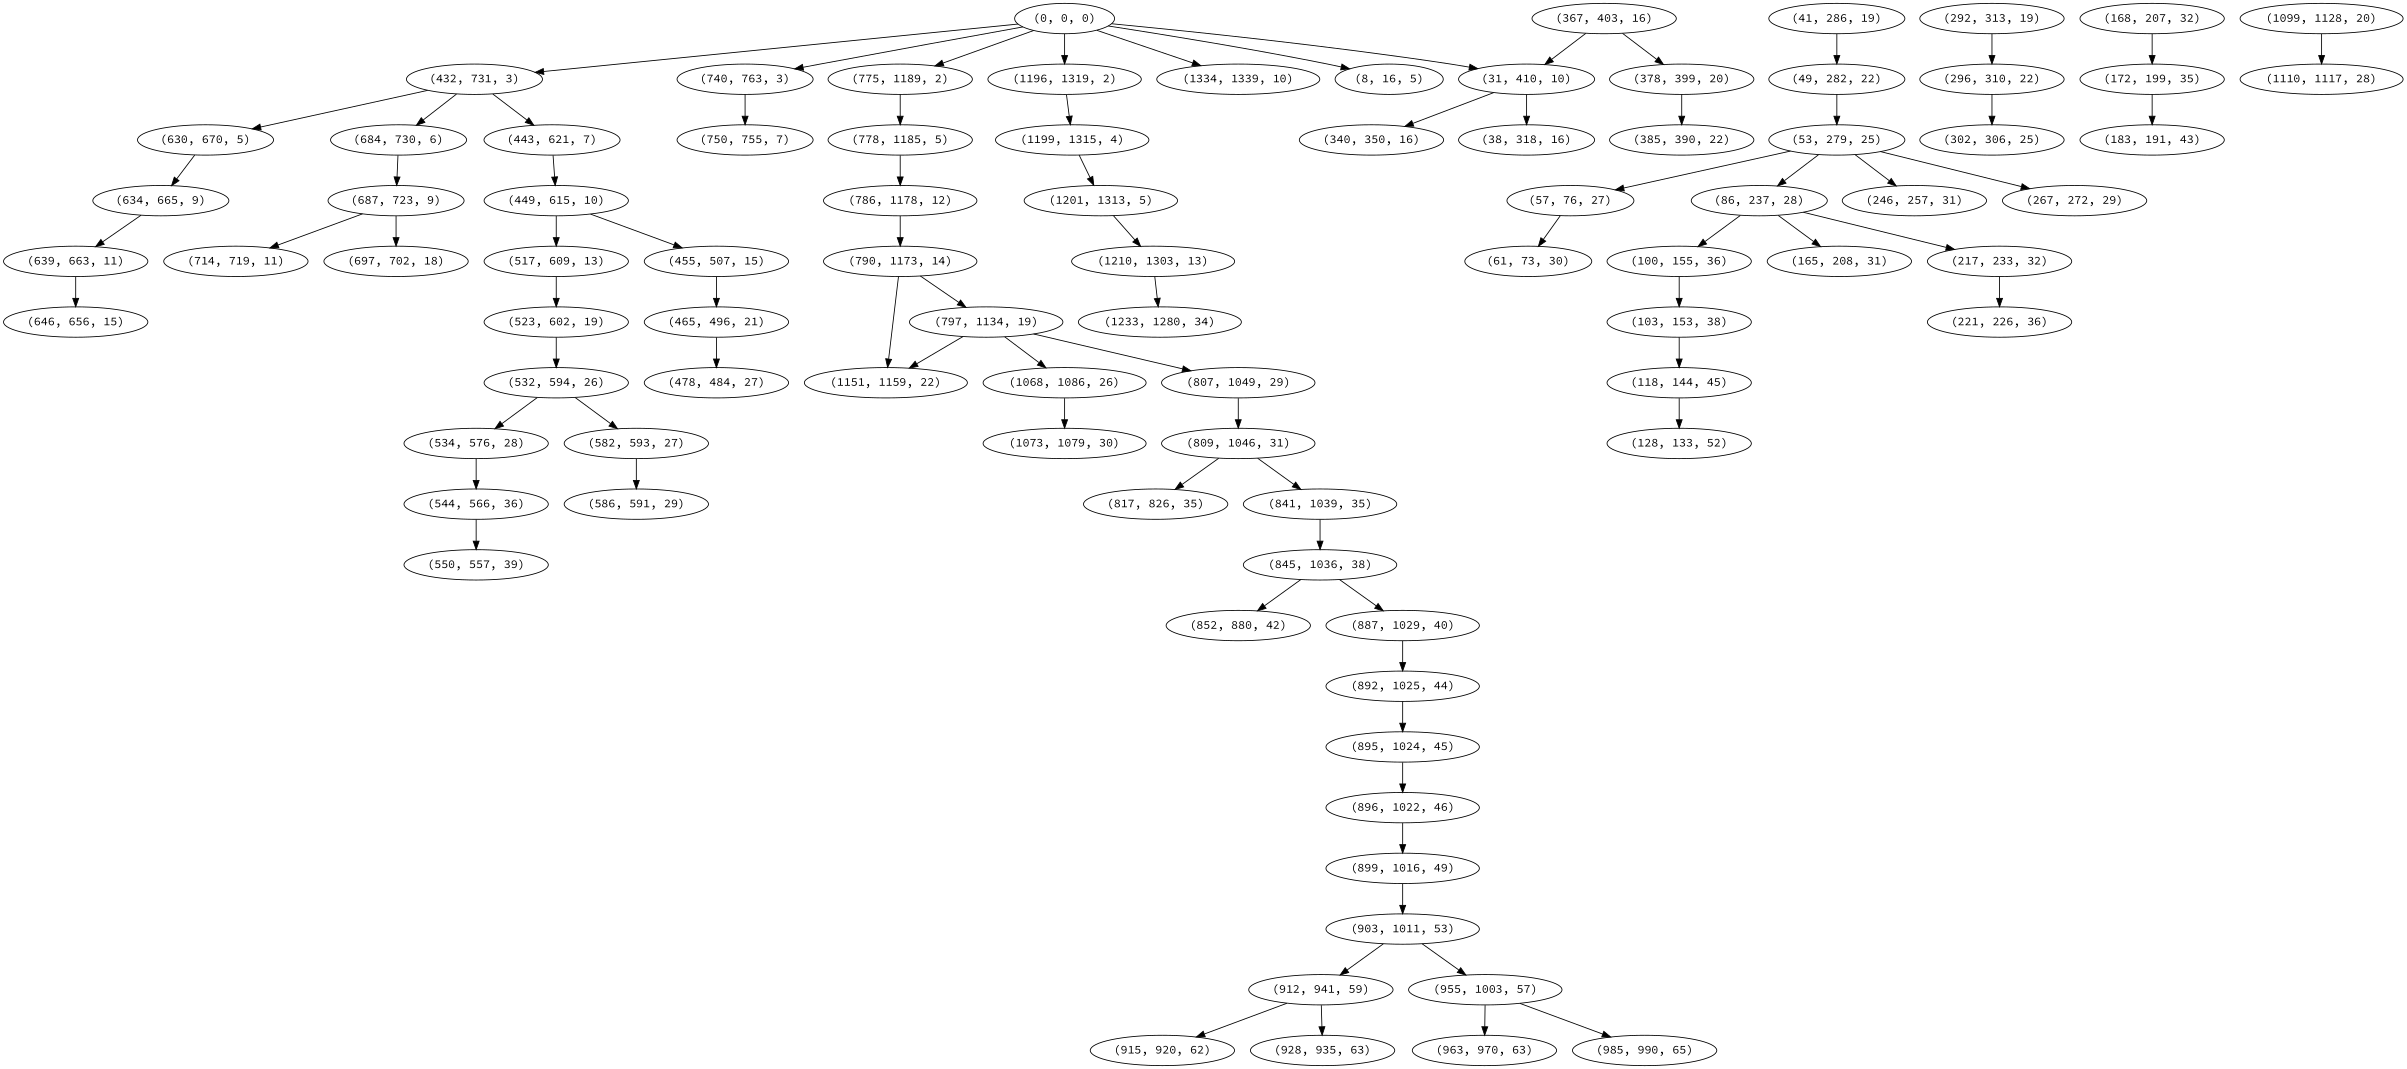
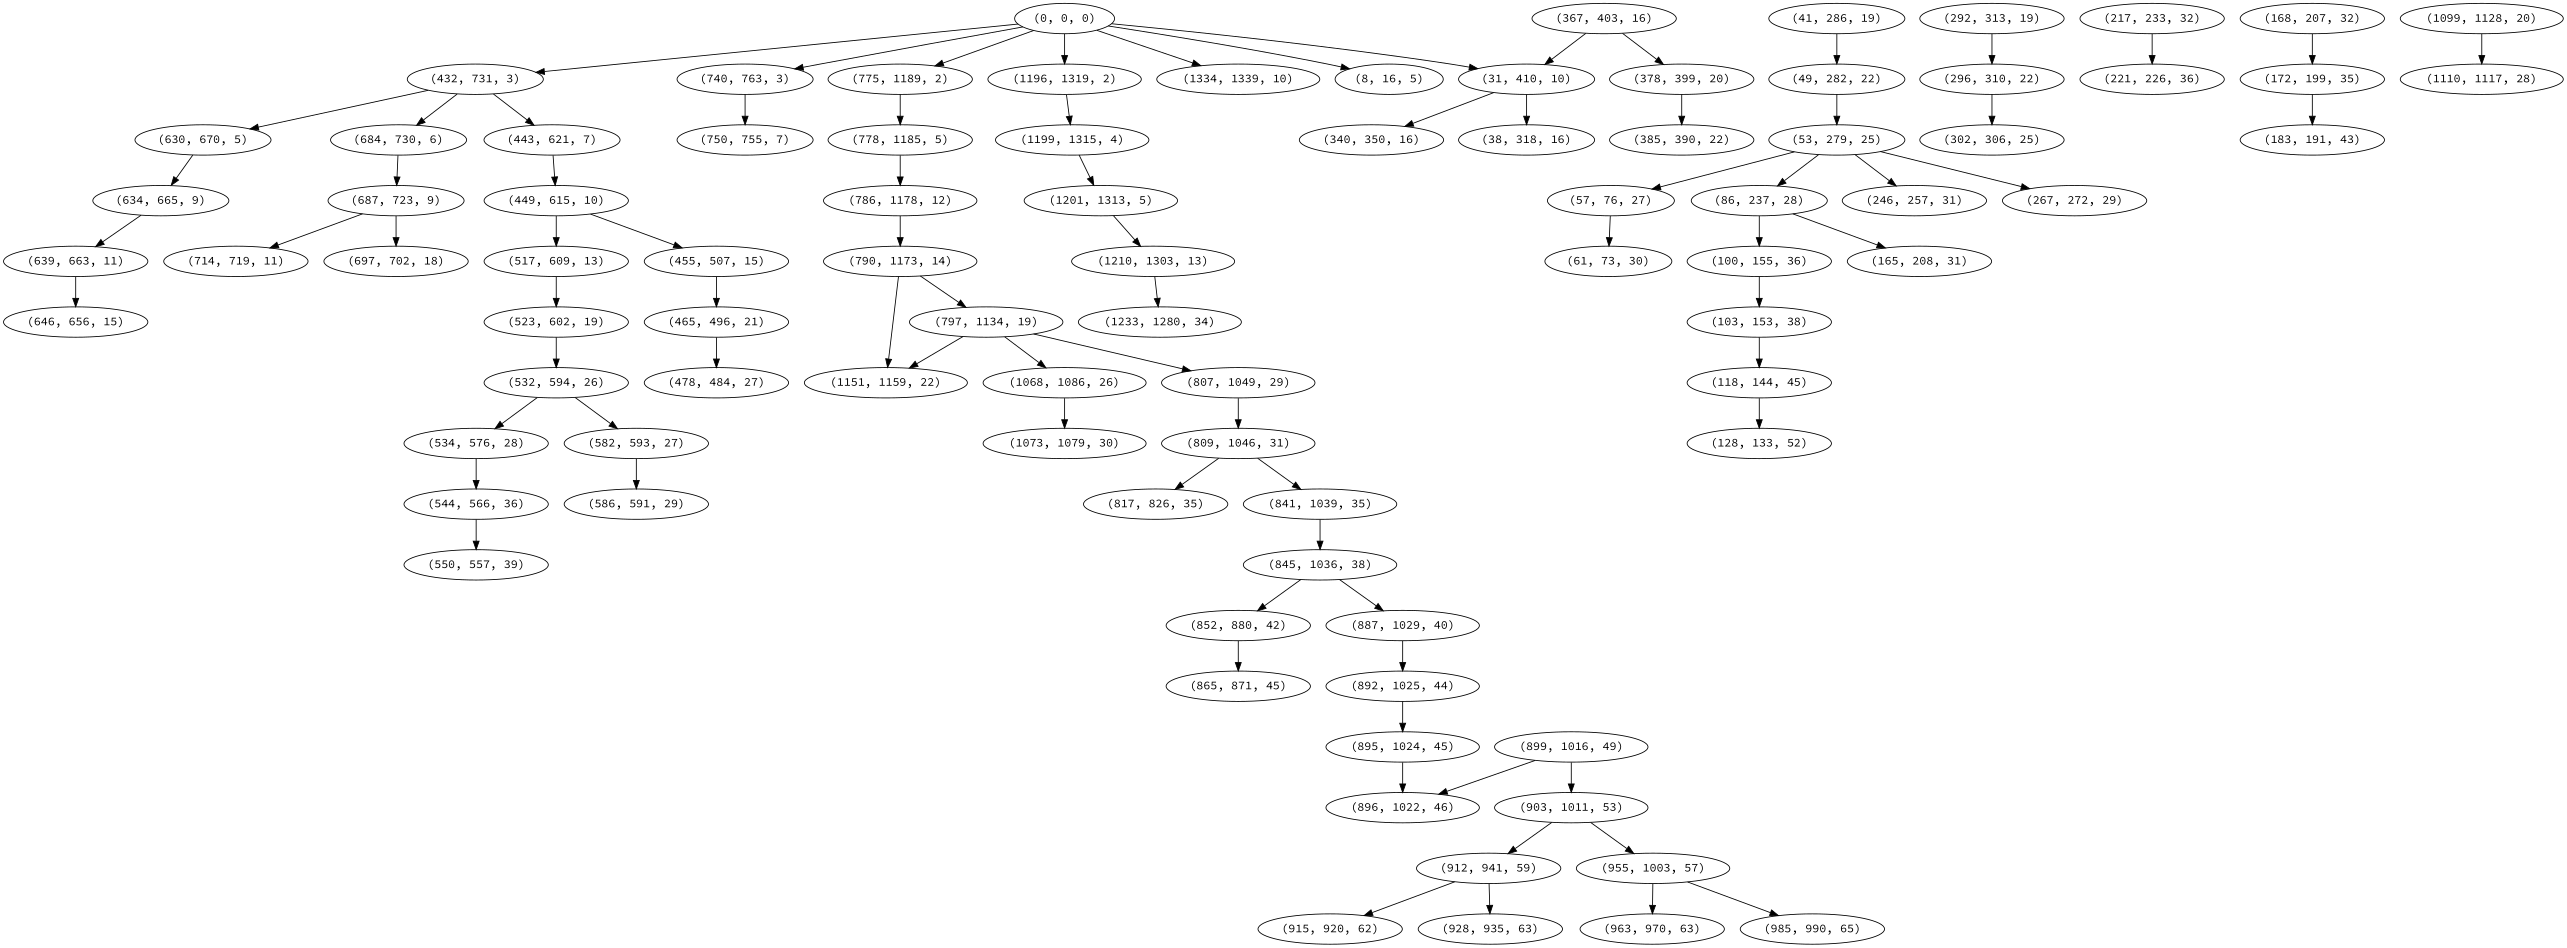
(1875, 230) -> none
none -> (1238, 686)
(1403, 834) -> (1491, 776)
